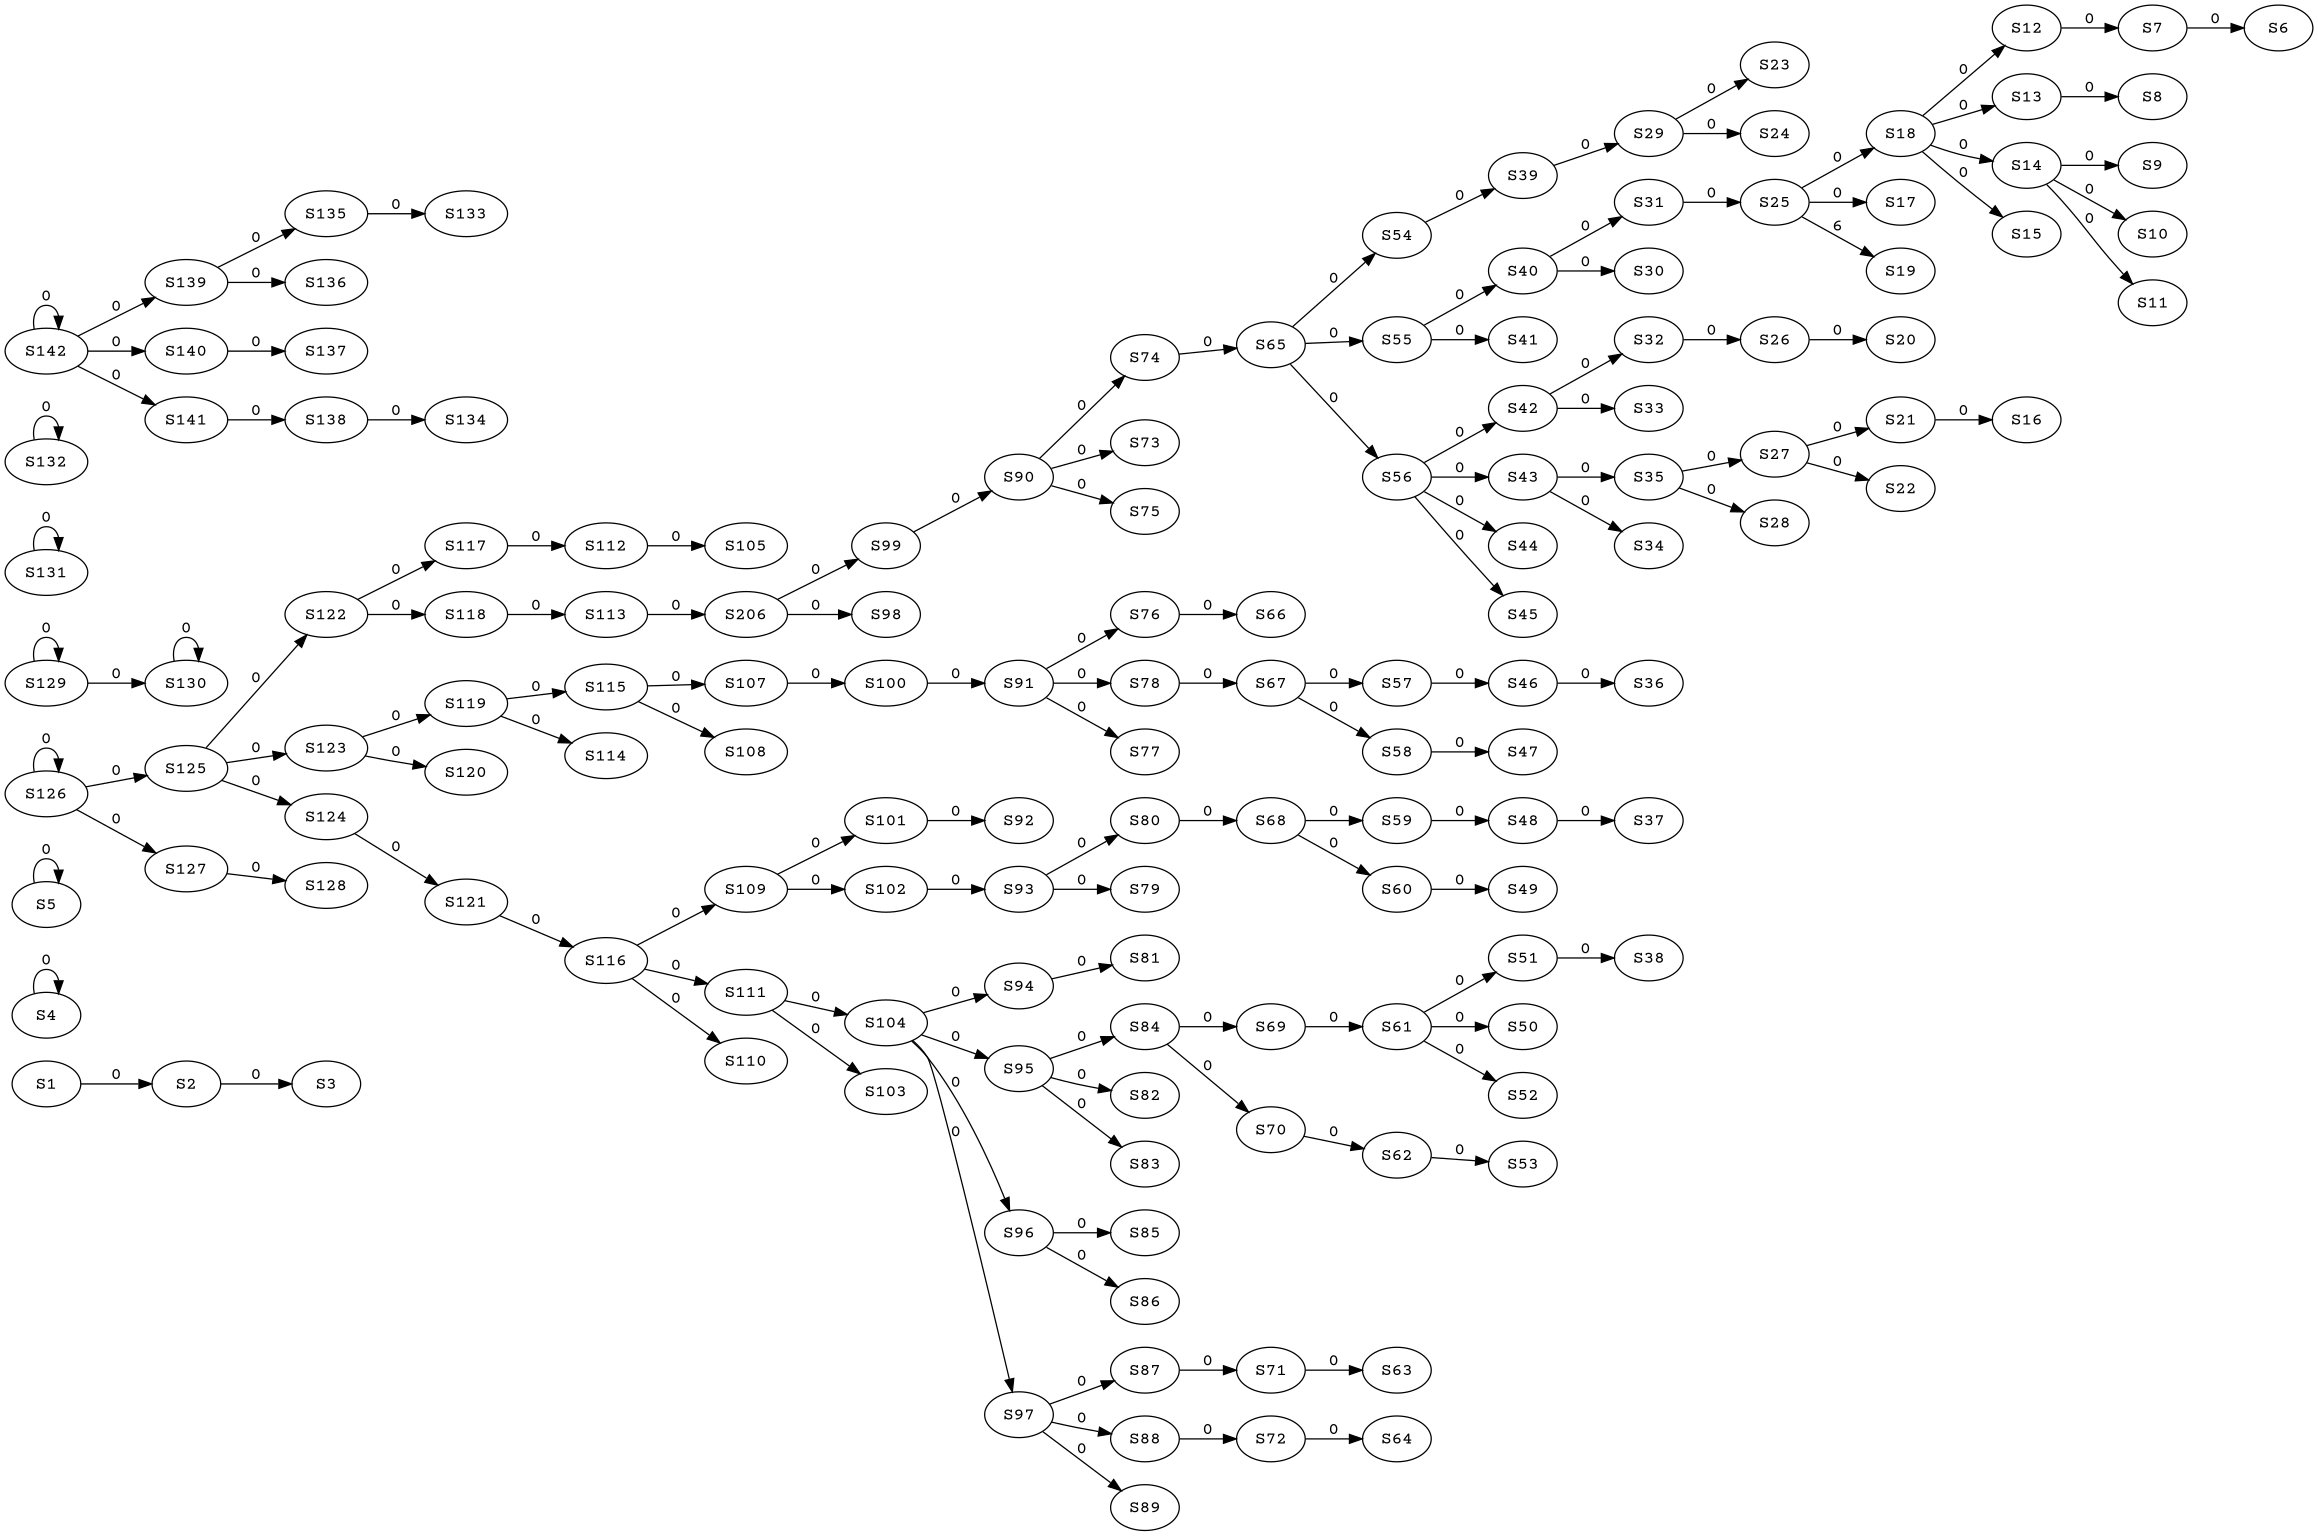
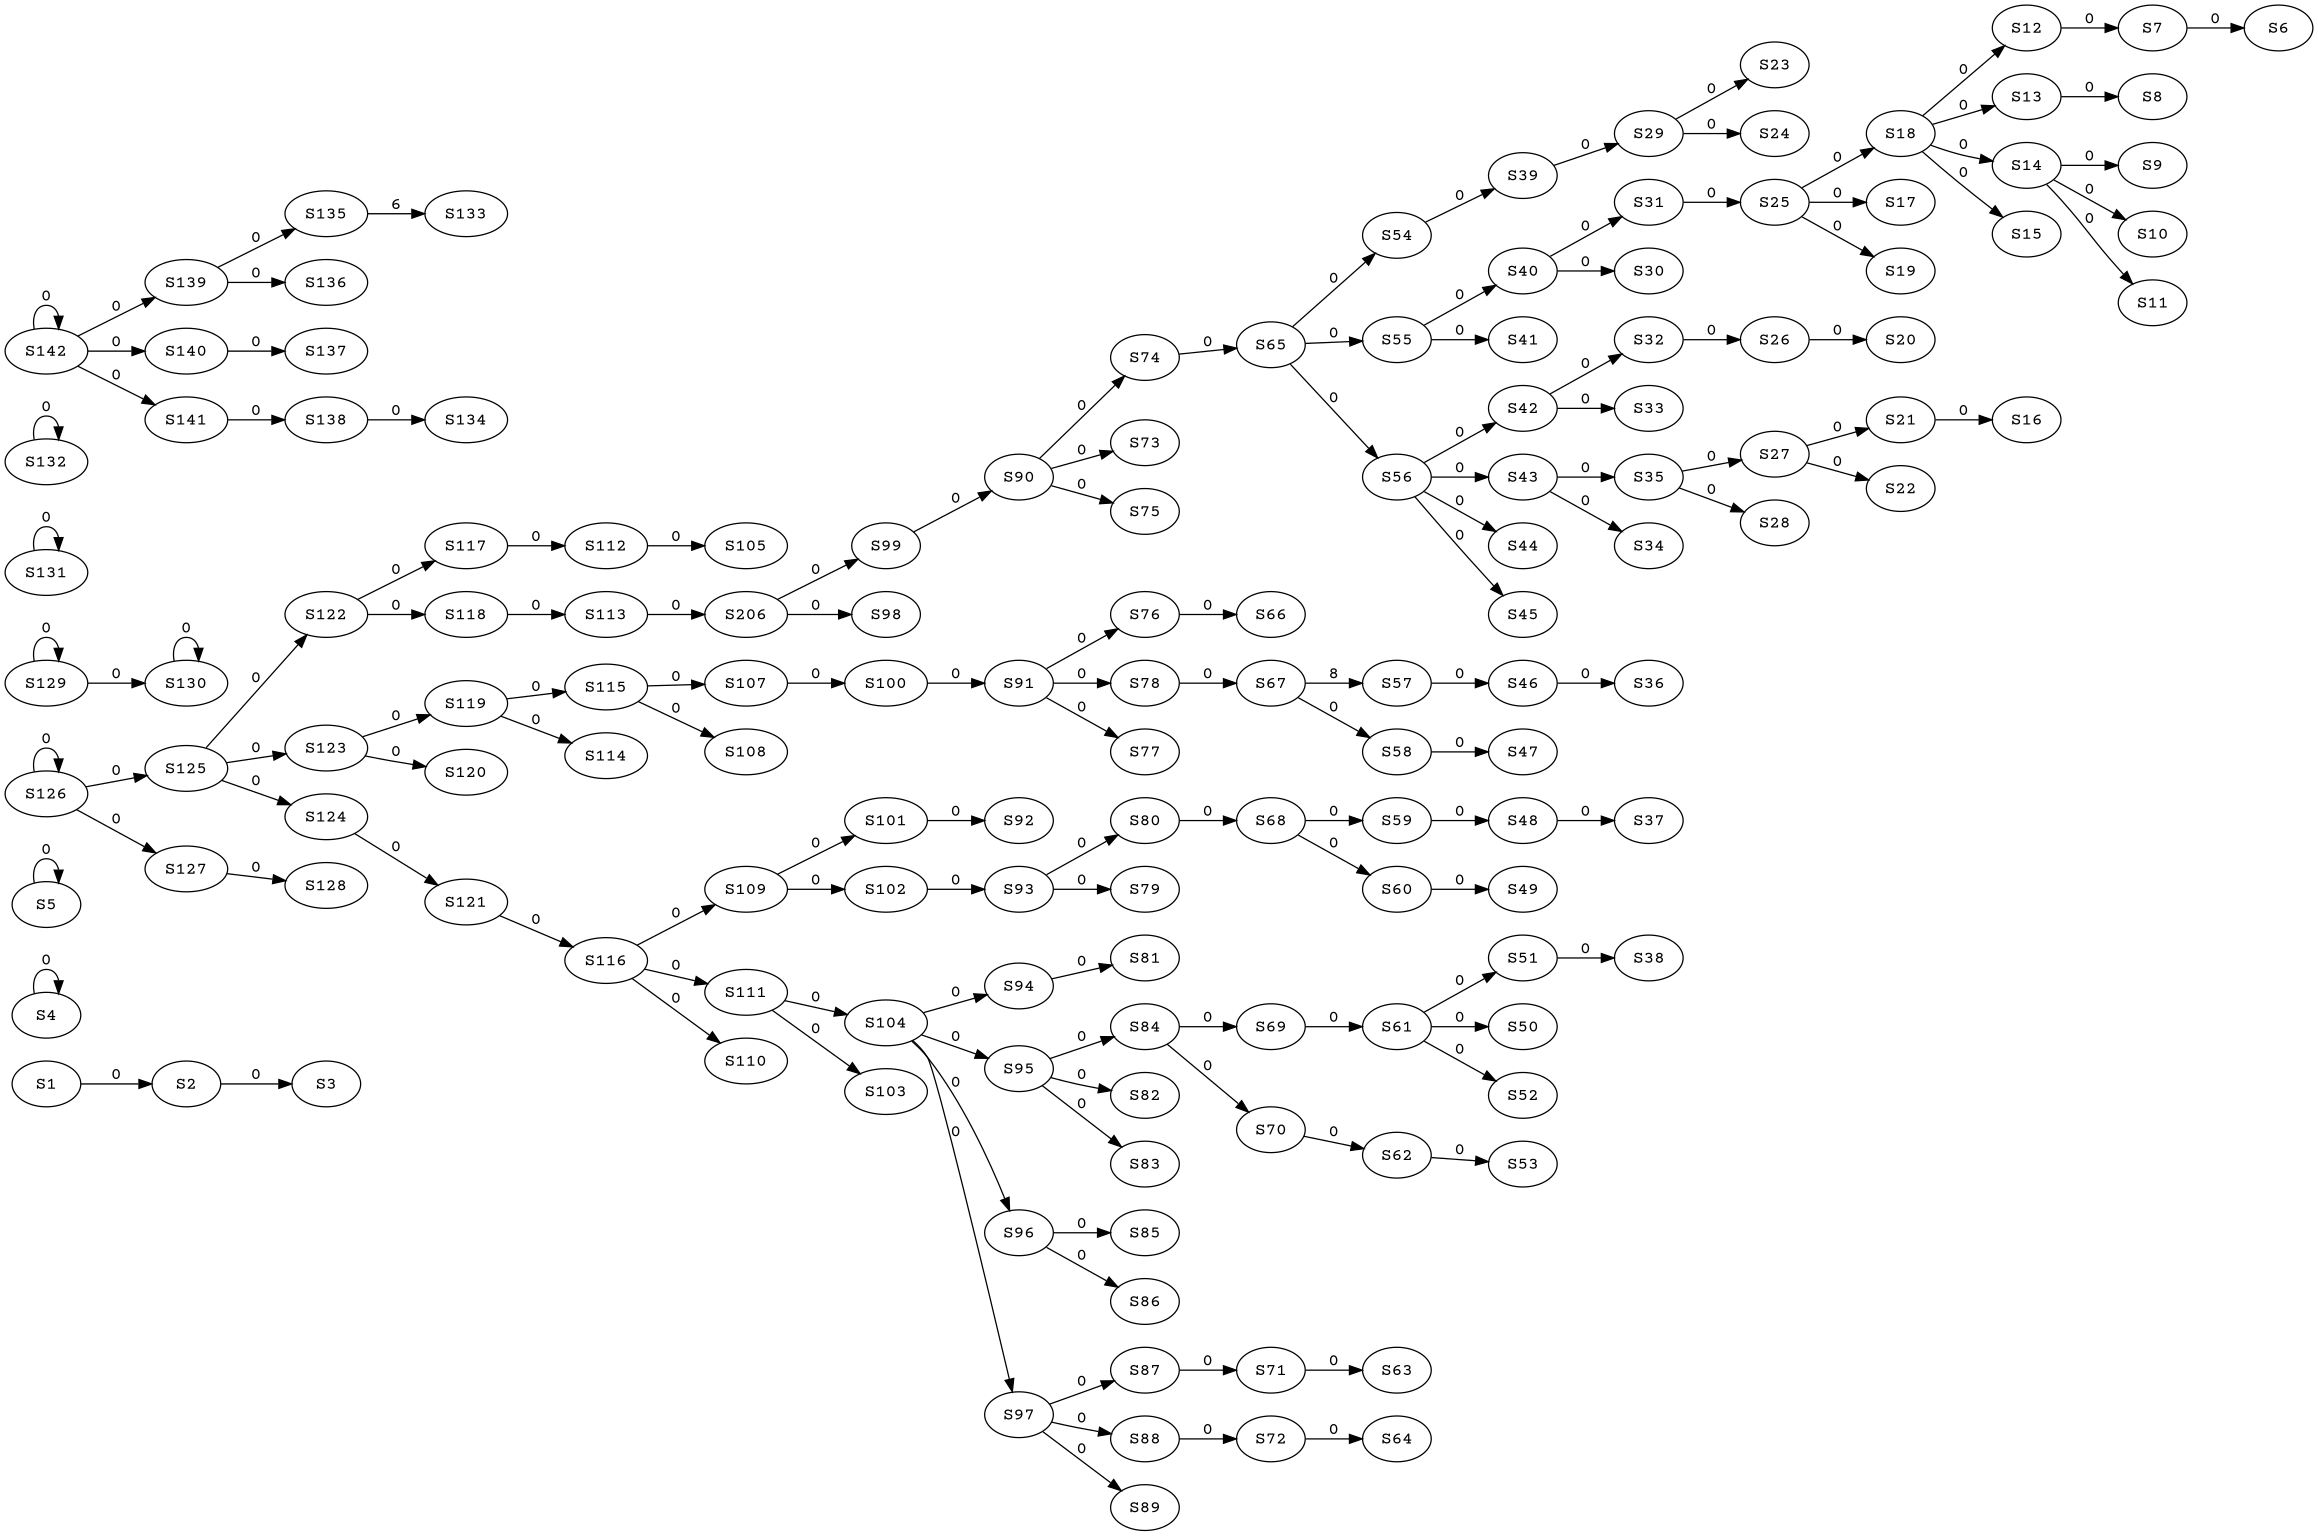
(396, 204) -> (396, 204)
(1838, 226) -> (1838, 226)
(1334, 674) -> (1334, 674)
